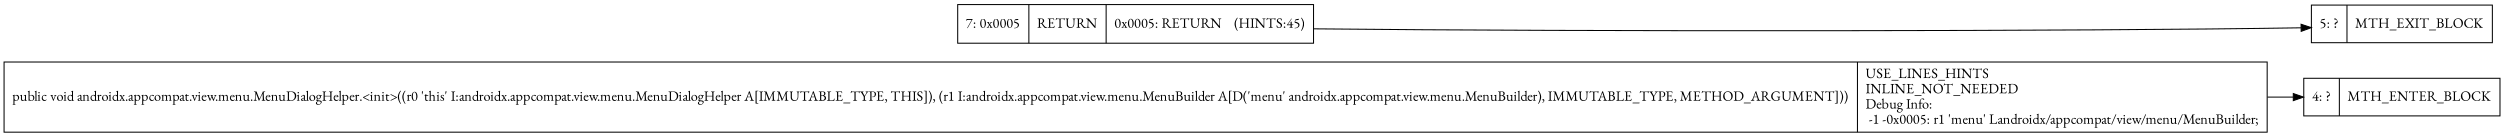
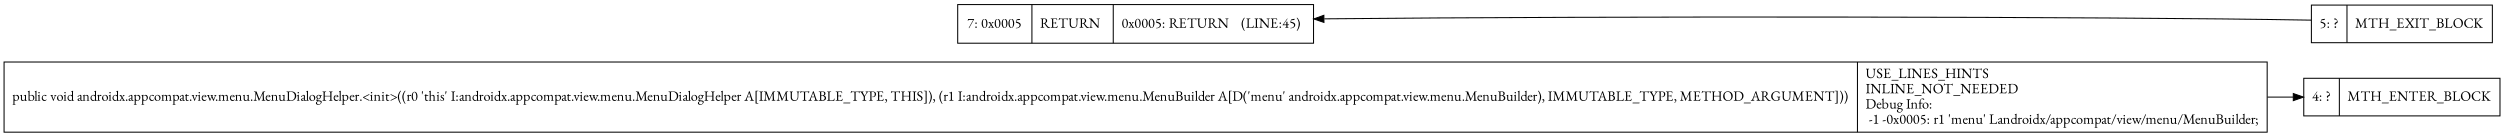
(1210, 23) -> (1211, 23)
(1807, 31) -> (1818, 17)
